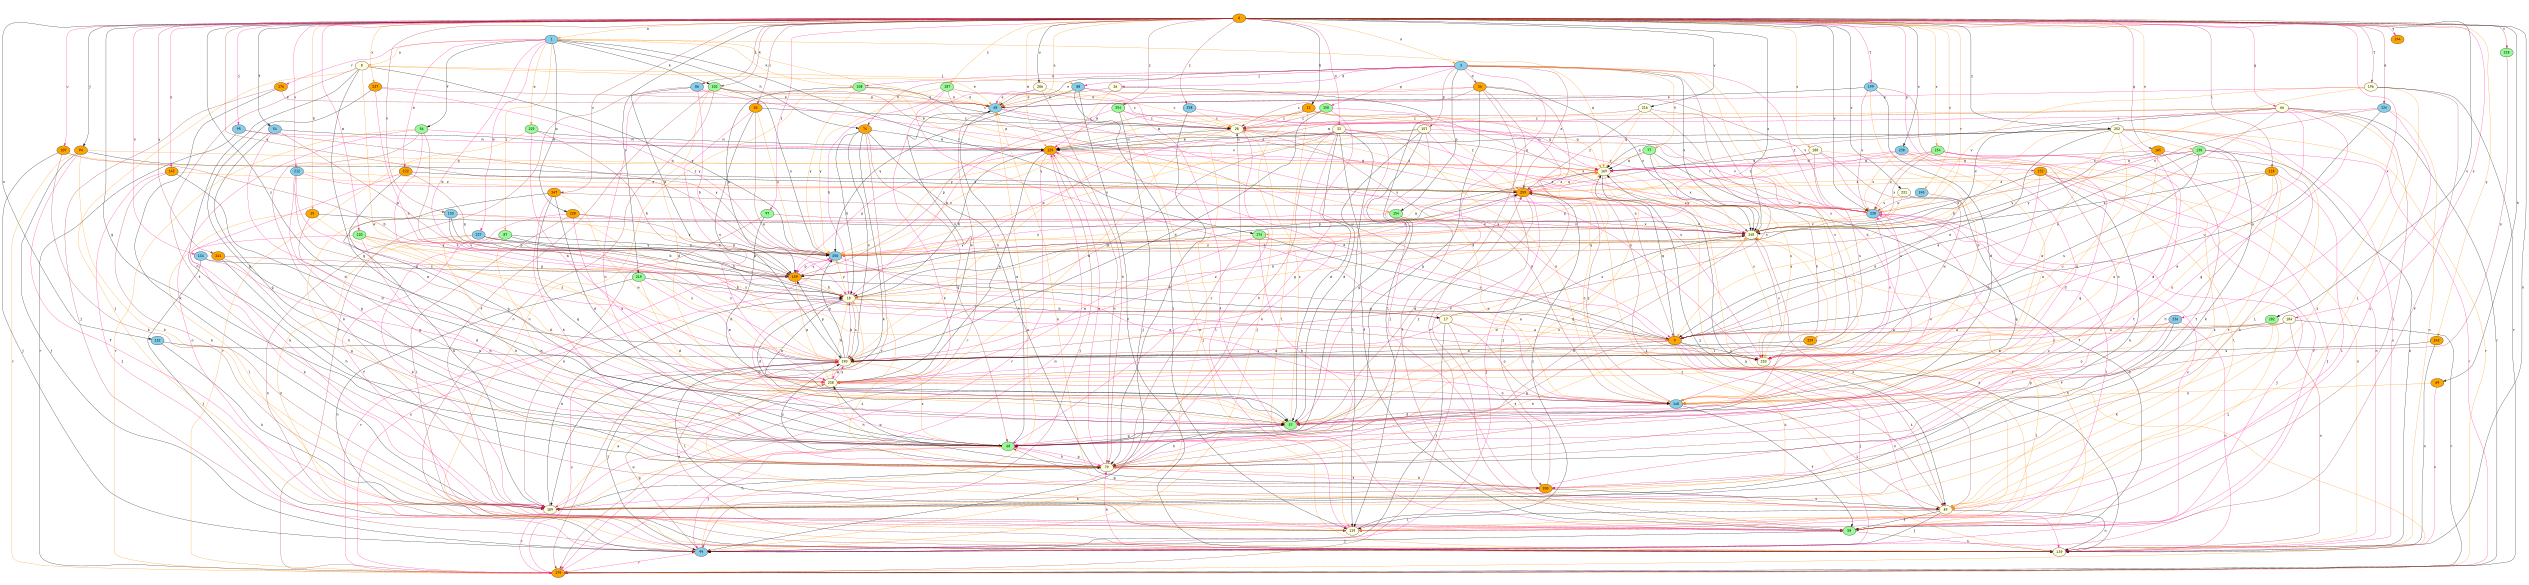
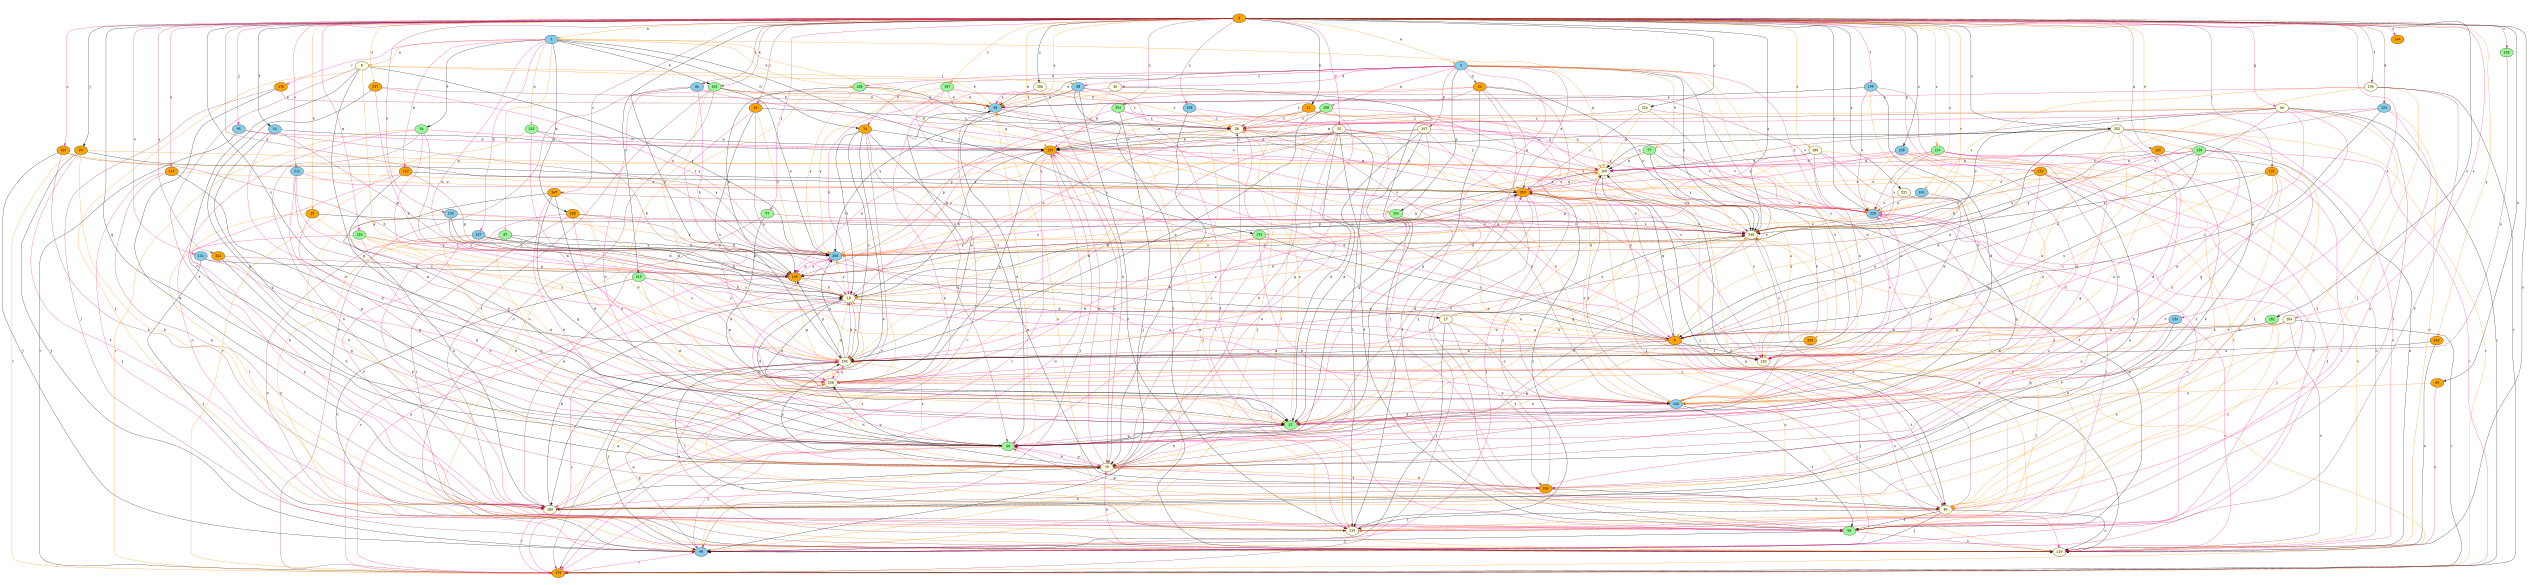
(158, 341) -> none
